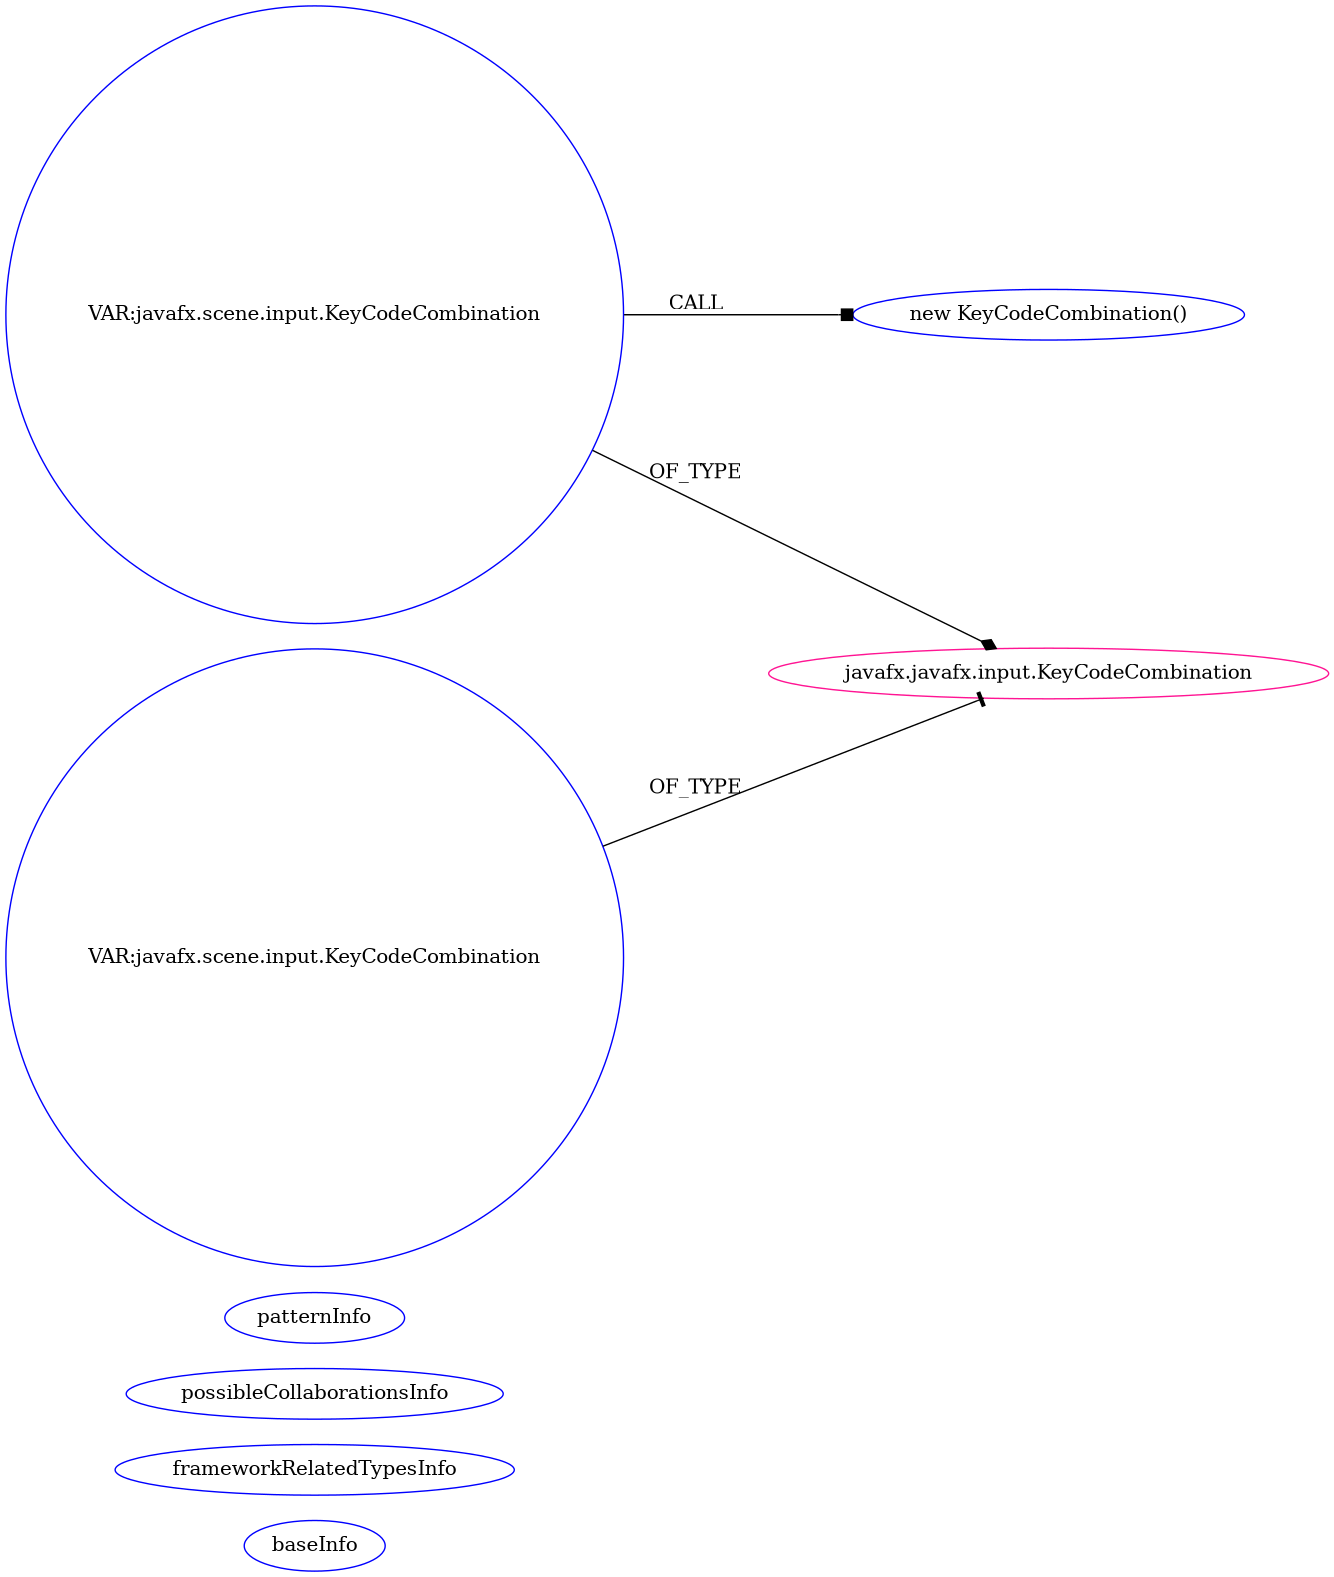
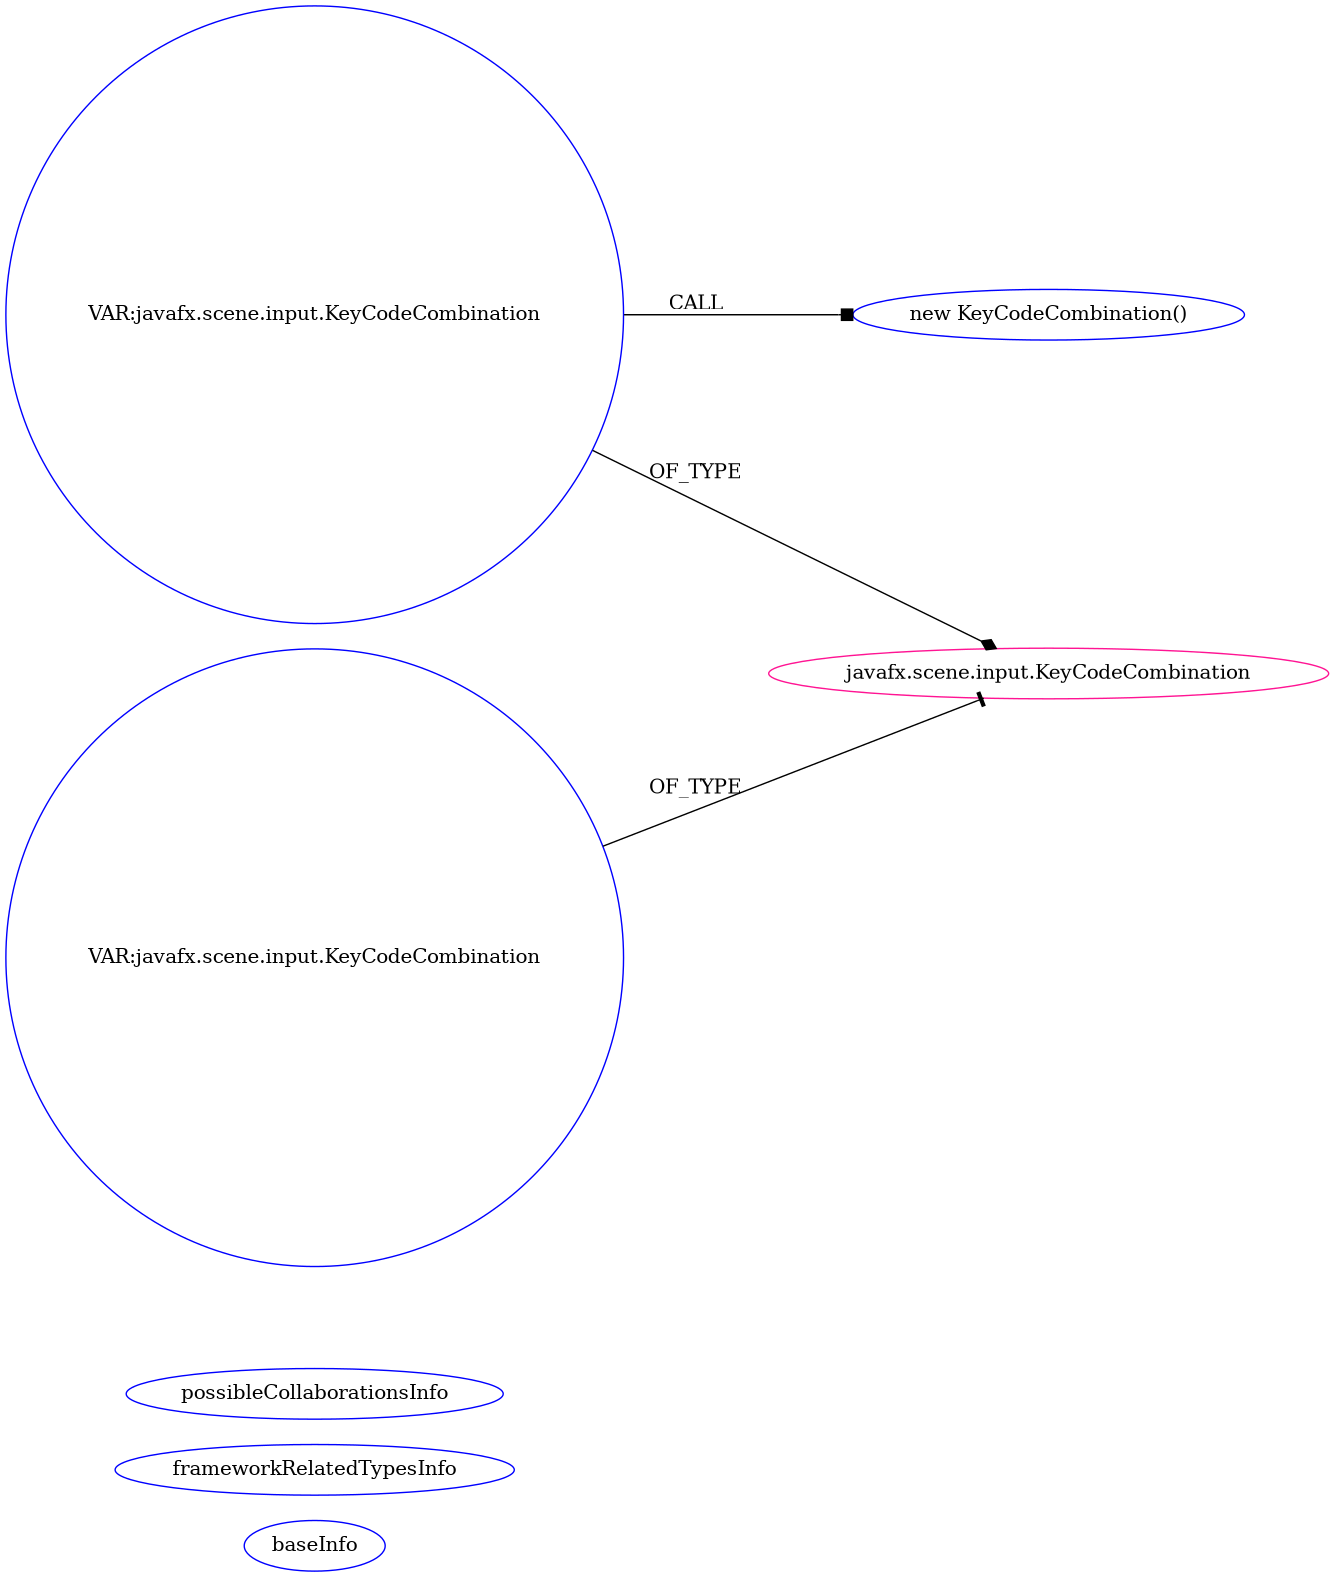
(1049, 674) -> (1049, 674)
(315, 1318) -> none
